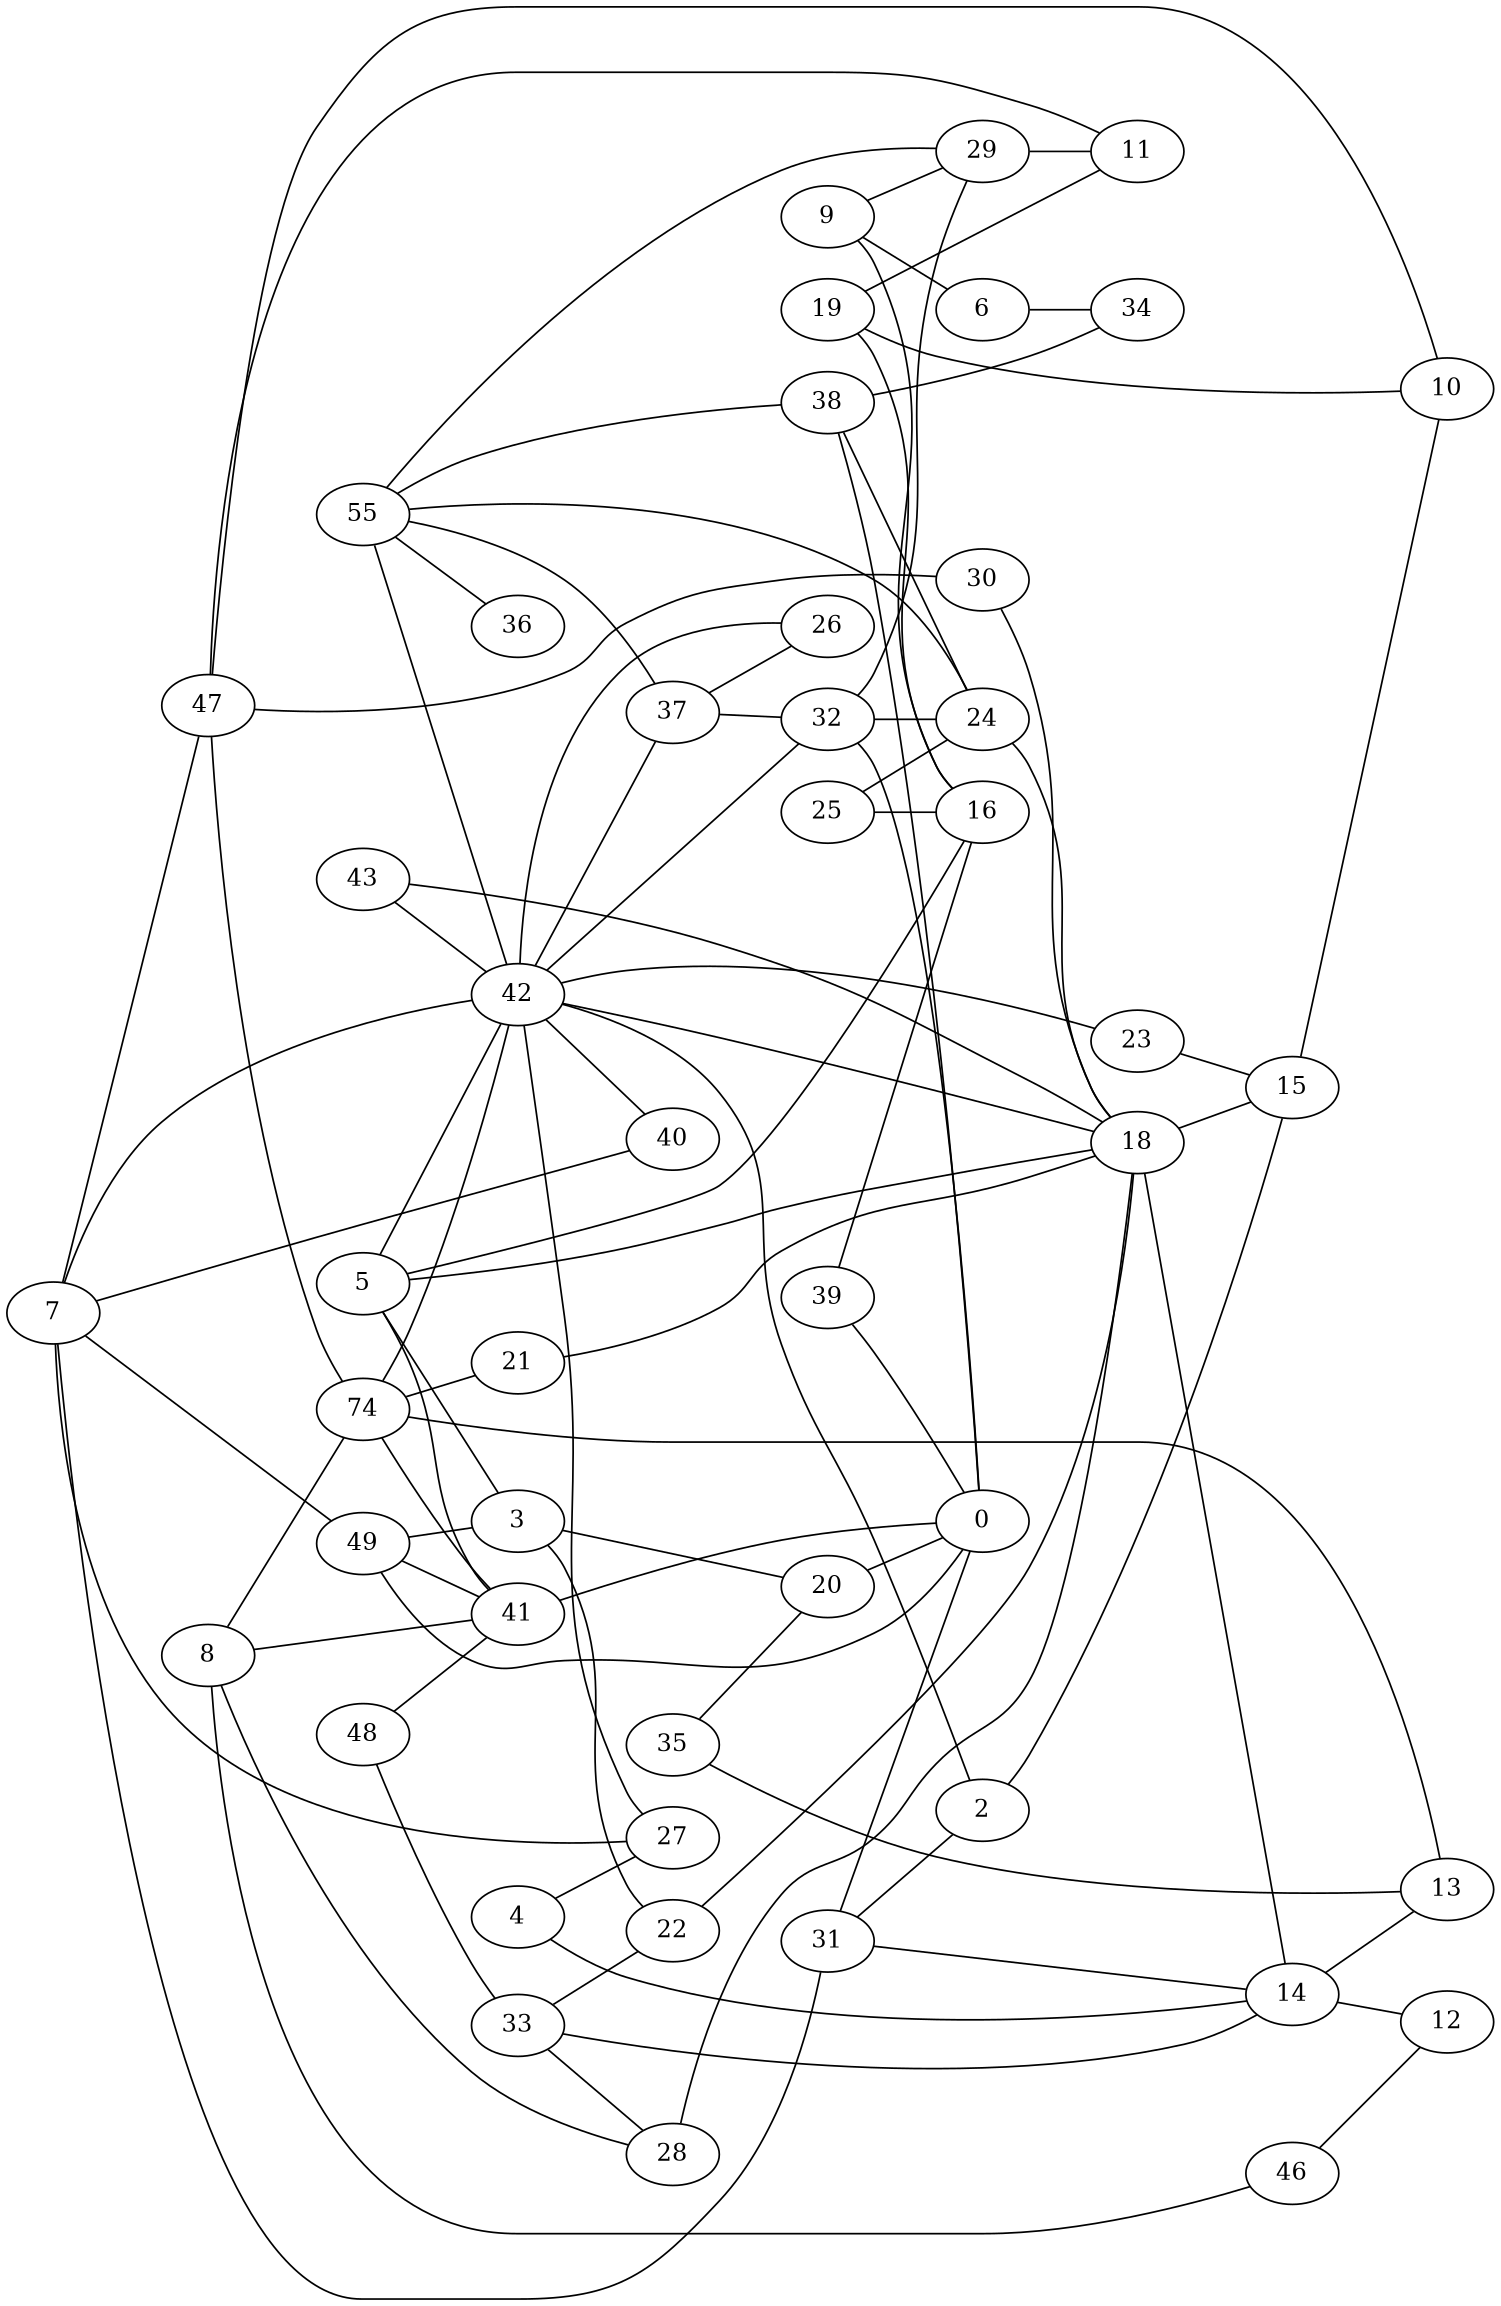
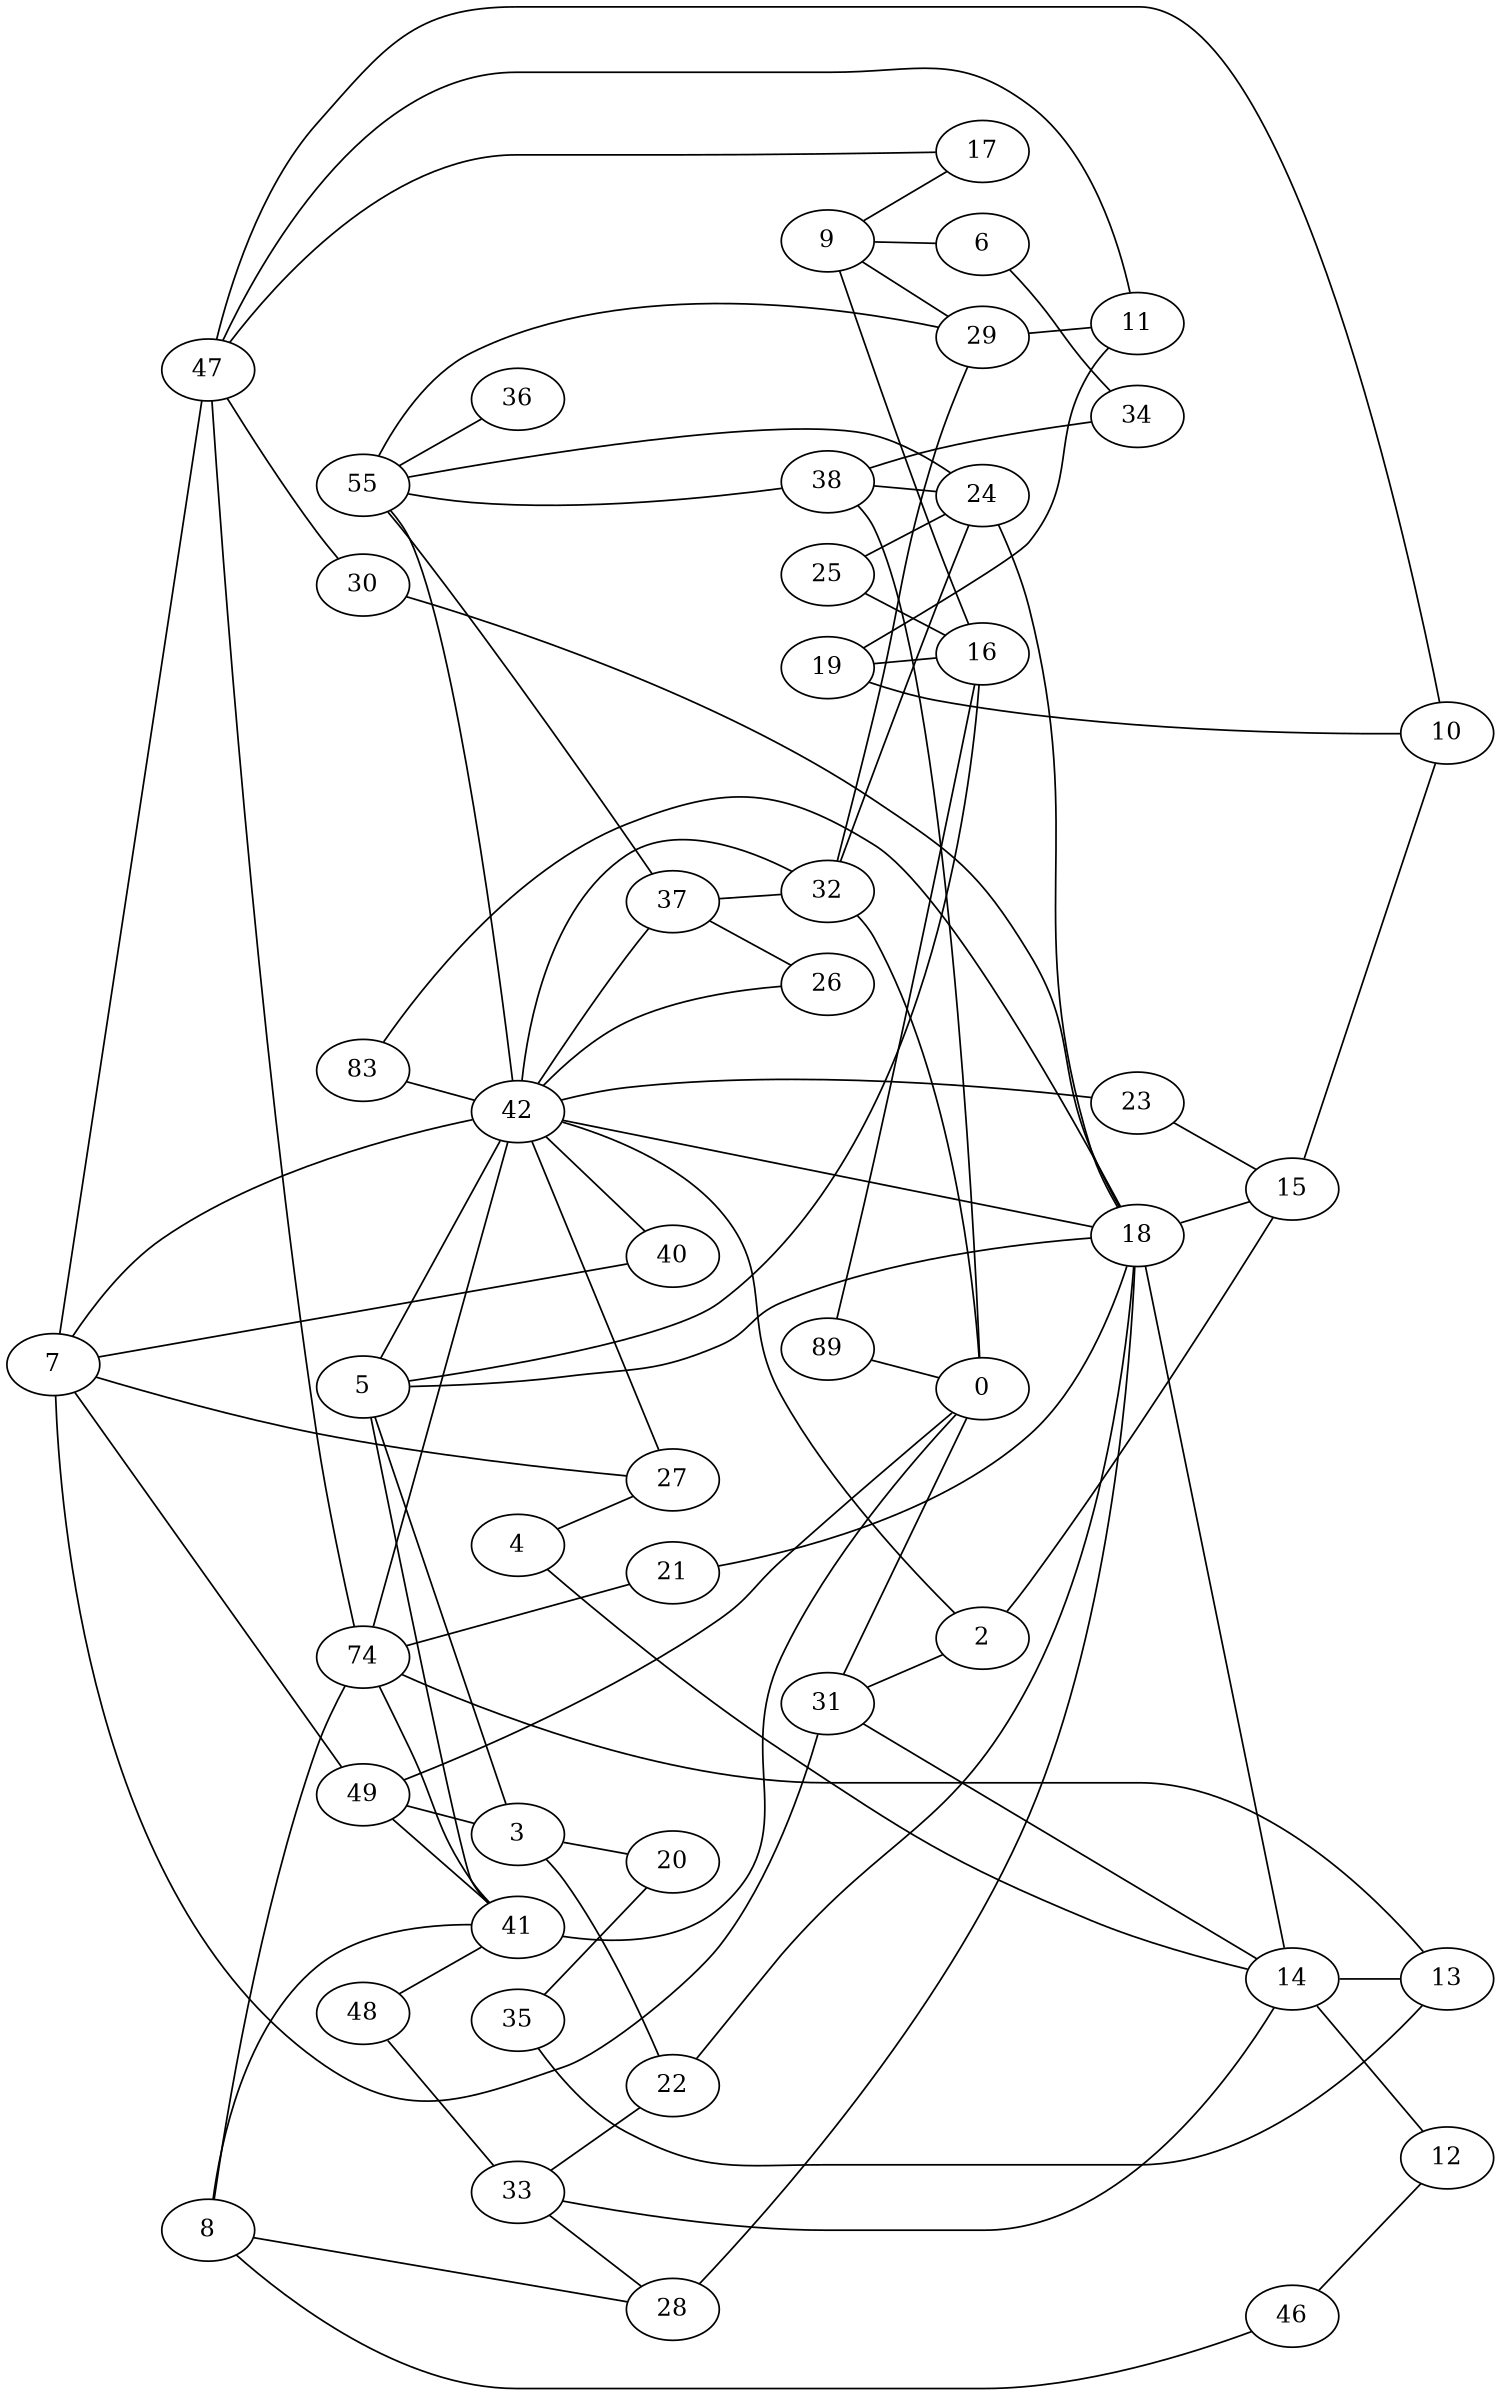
none -> (983, 151)
(363, 879) -> (363, 1070)
(828, 1298) -> (828, 1349)
(905, 1554) -> none
